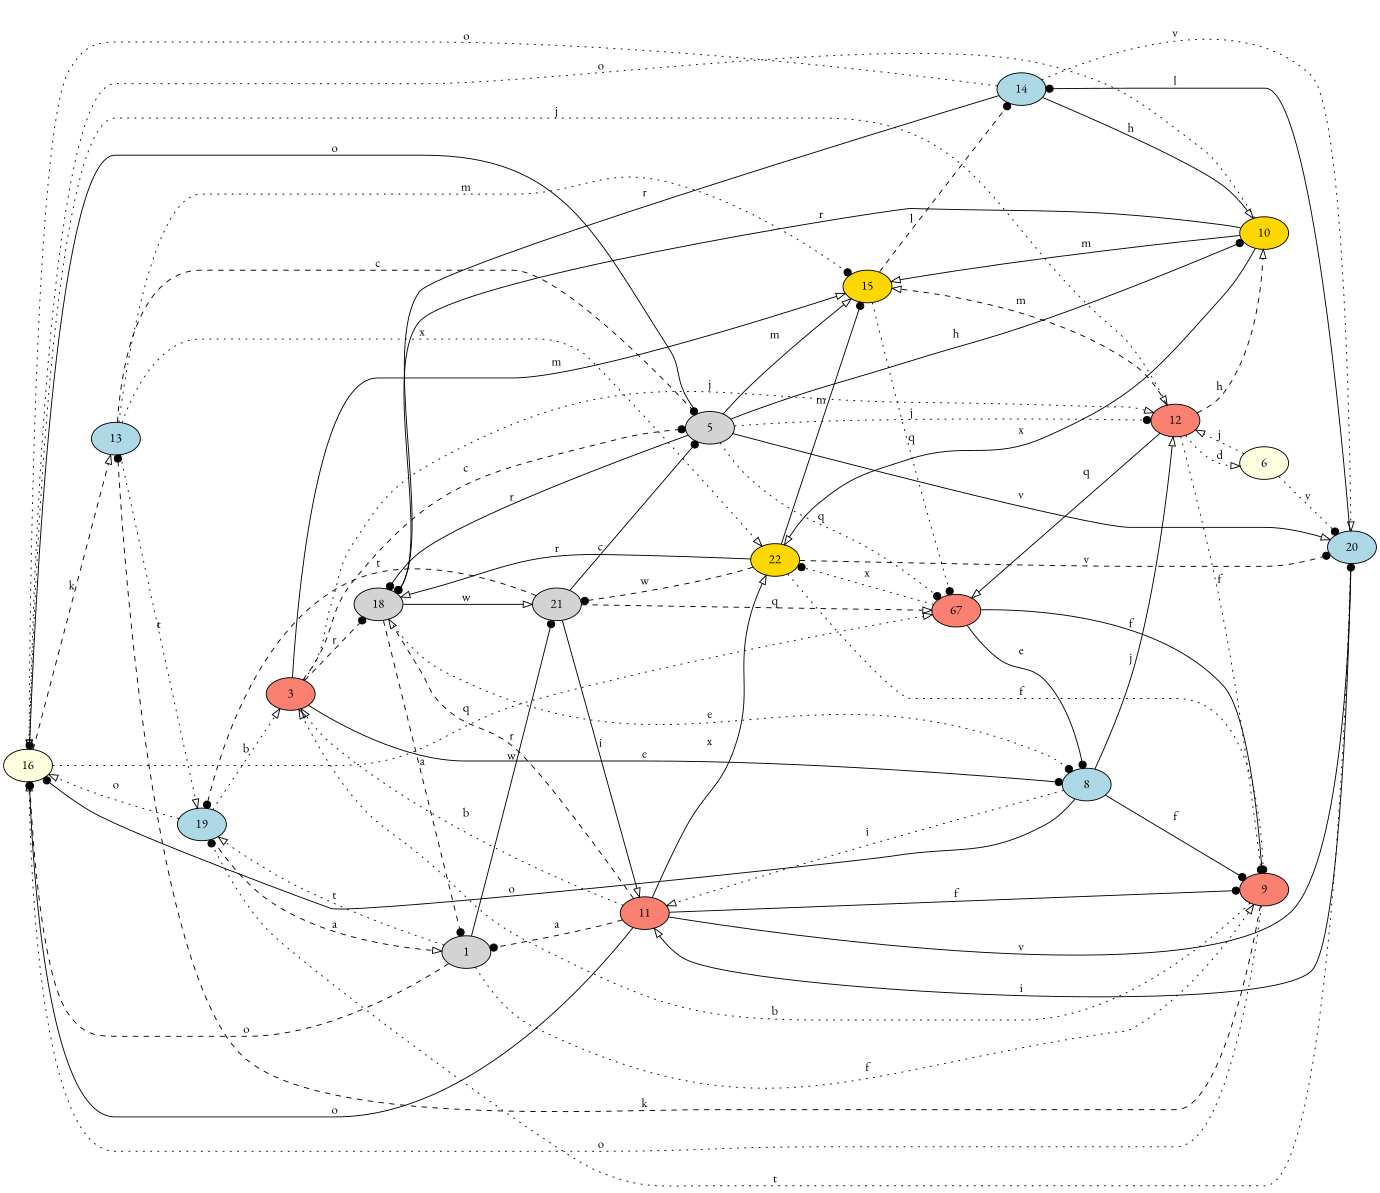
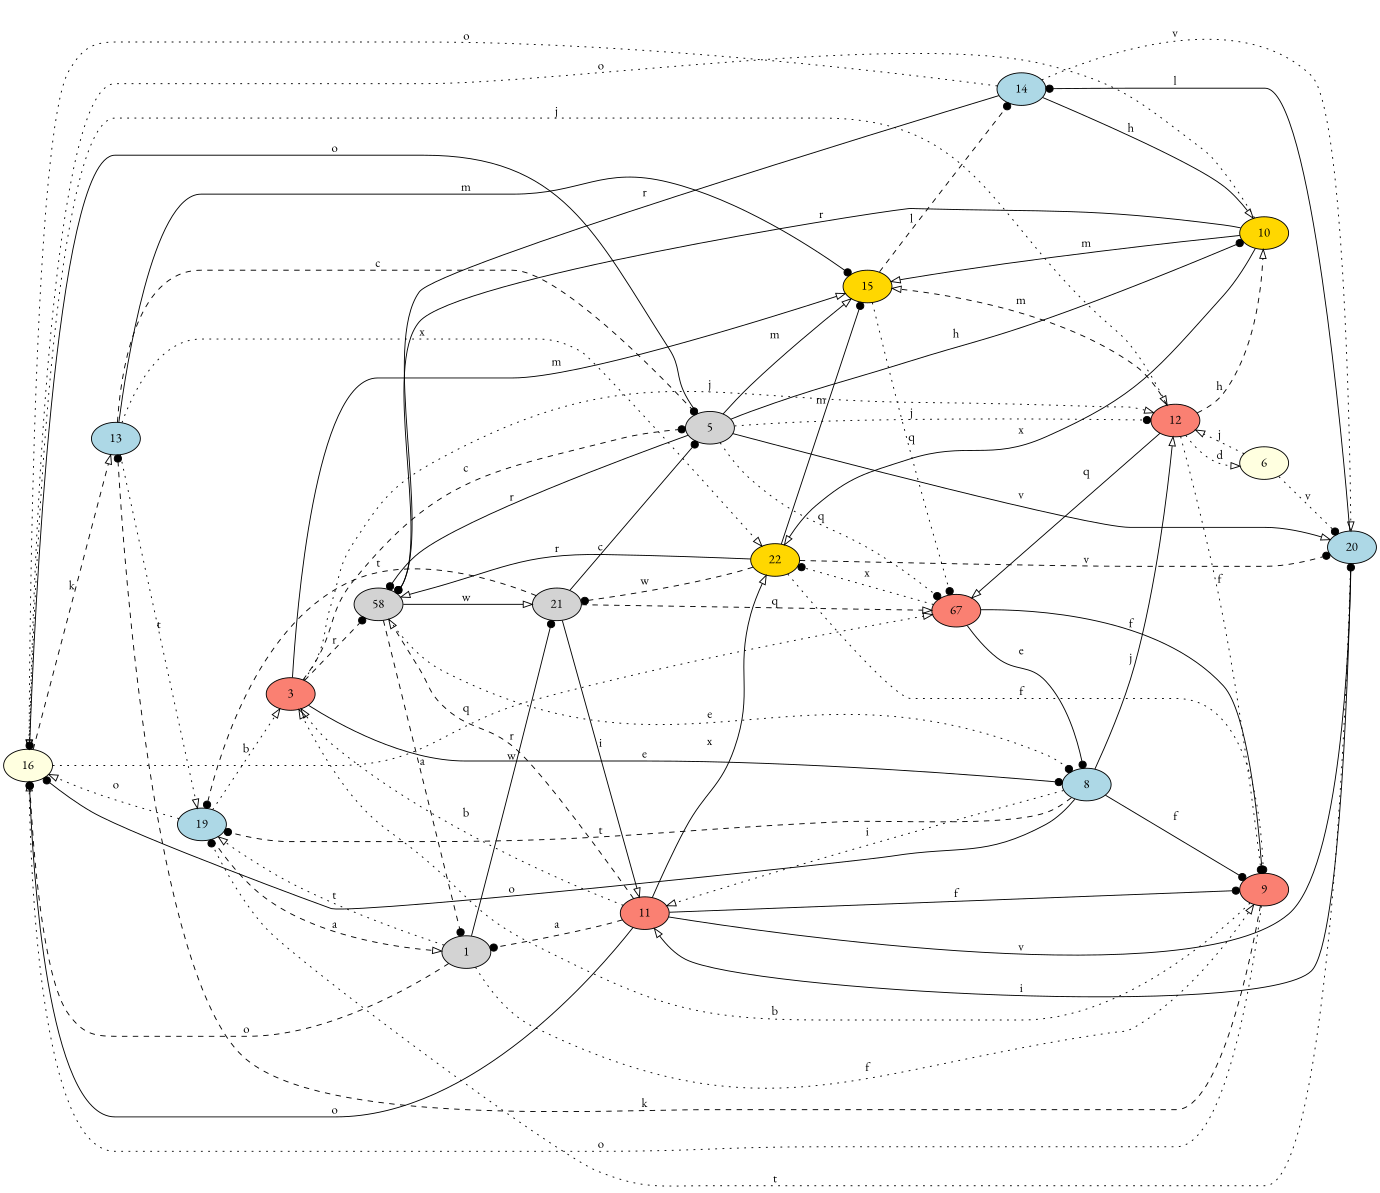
(409, 194) -> (409, 194)
(379, 604) -> (379, 604)
none -> (654, 833)
